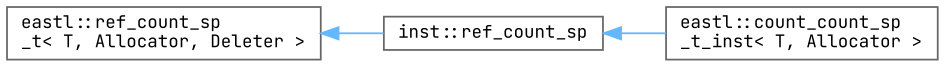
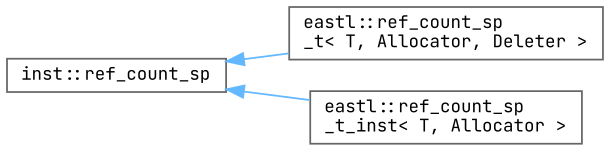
(361, 33) -> (266, 56)
(802, 33) -> (446, 117)
